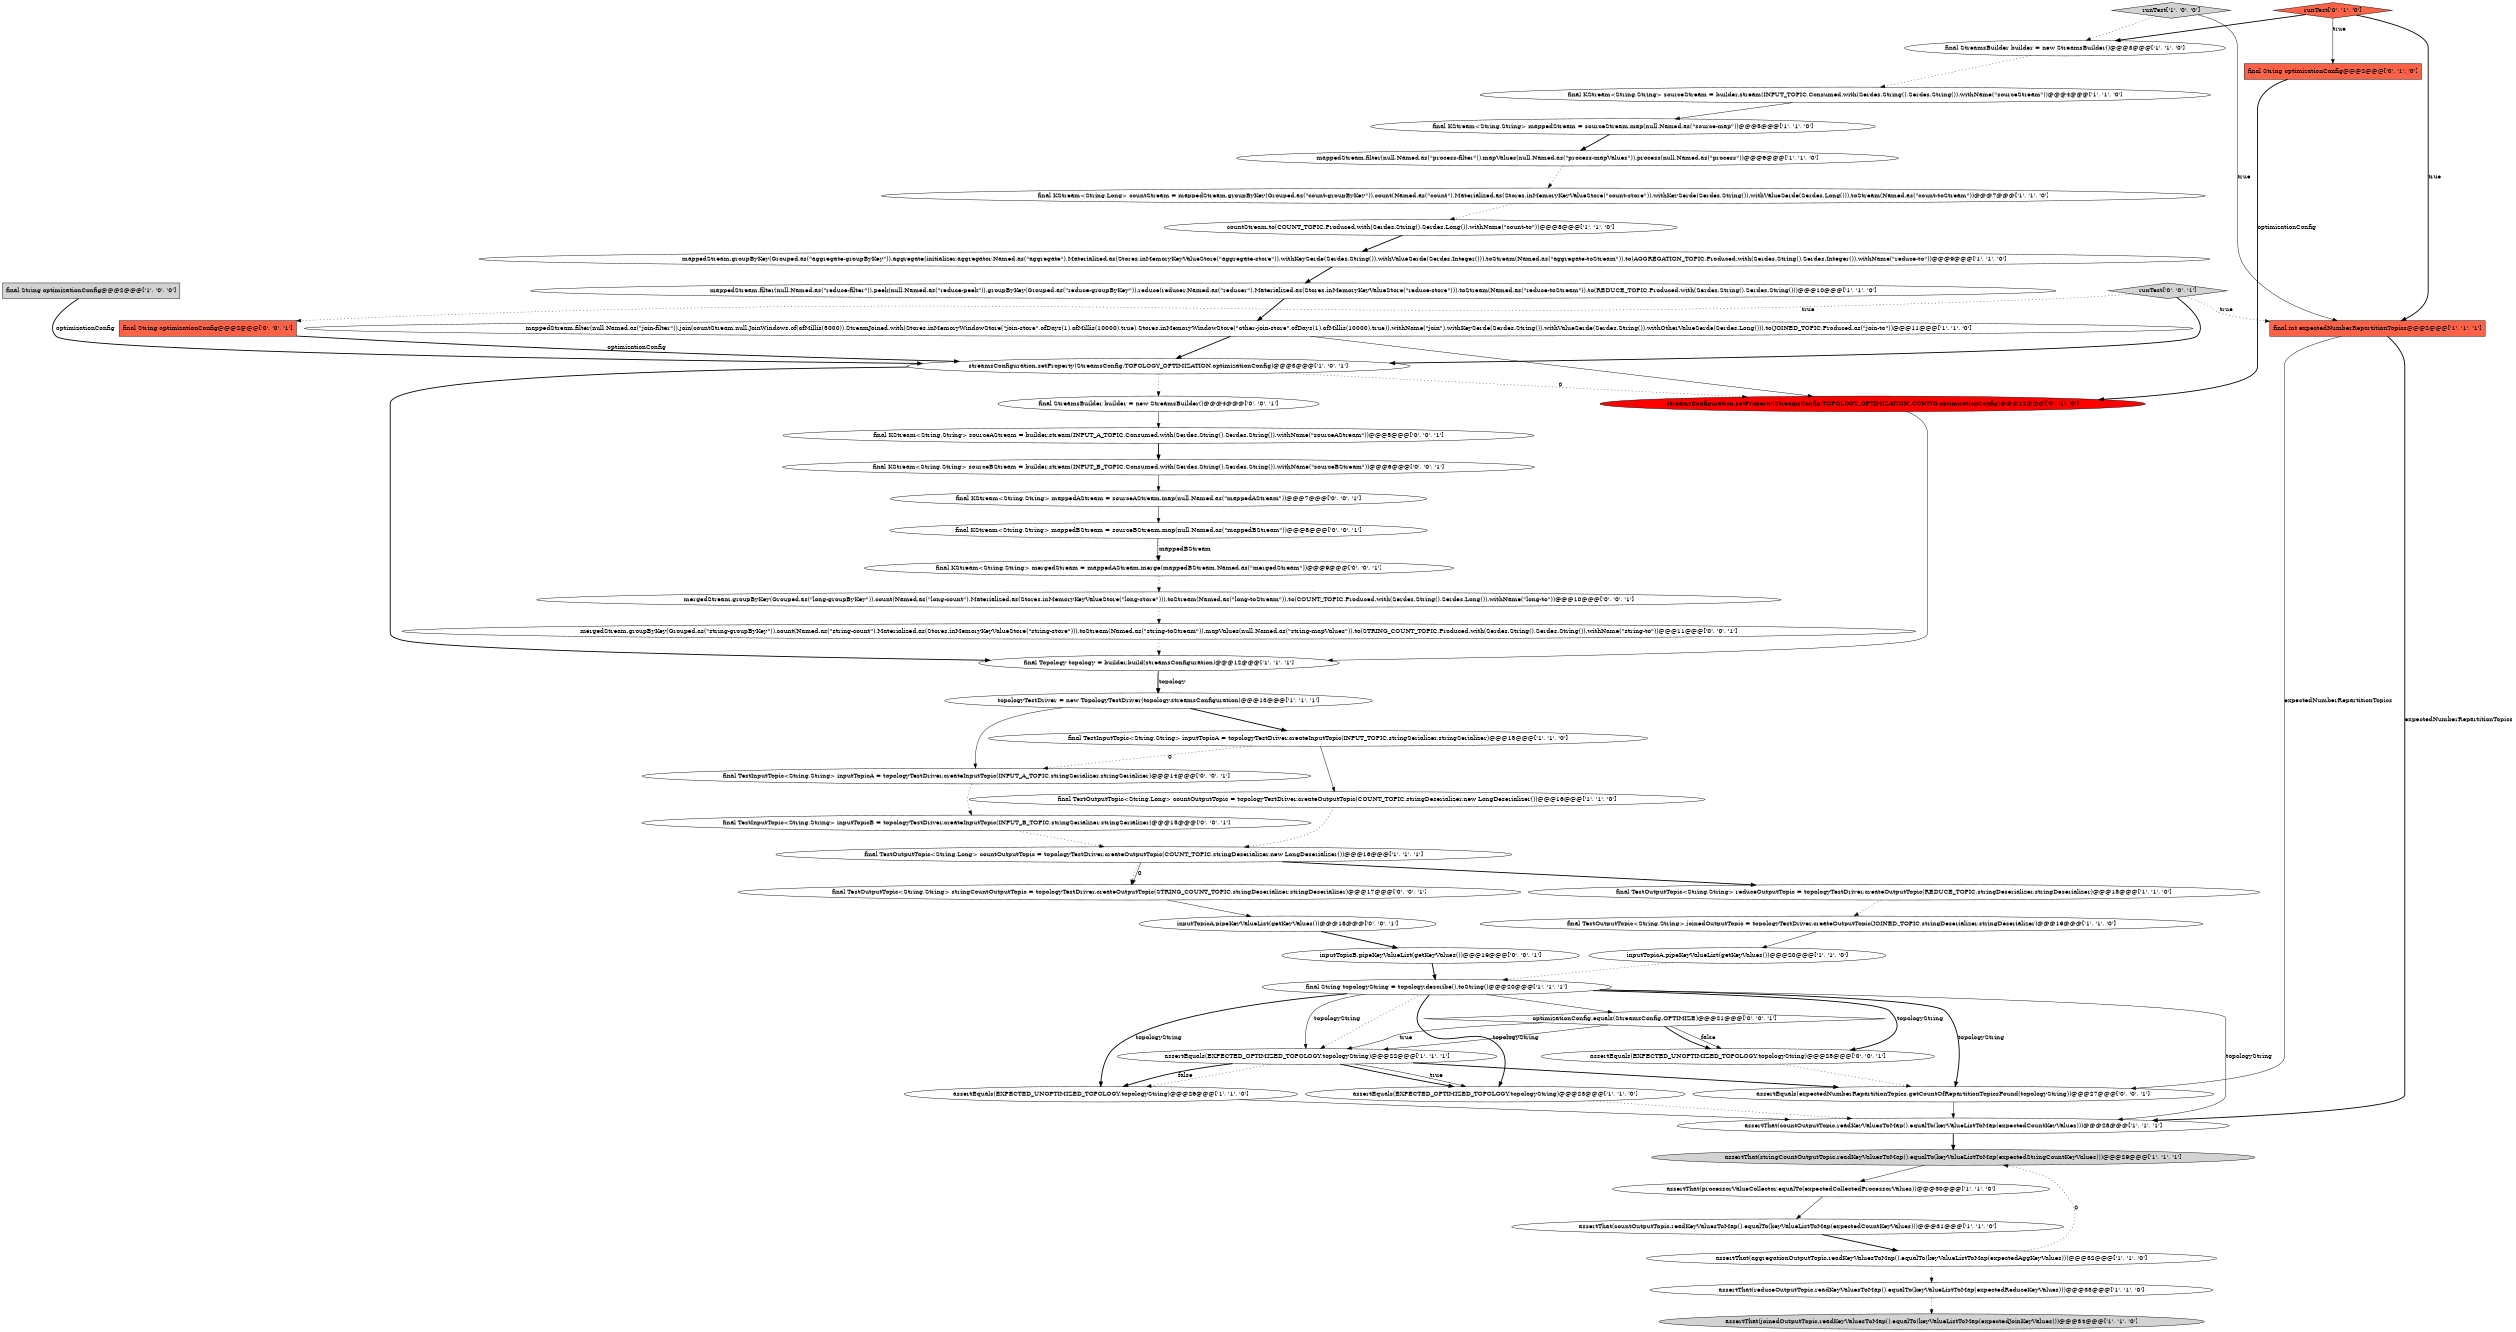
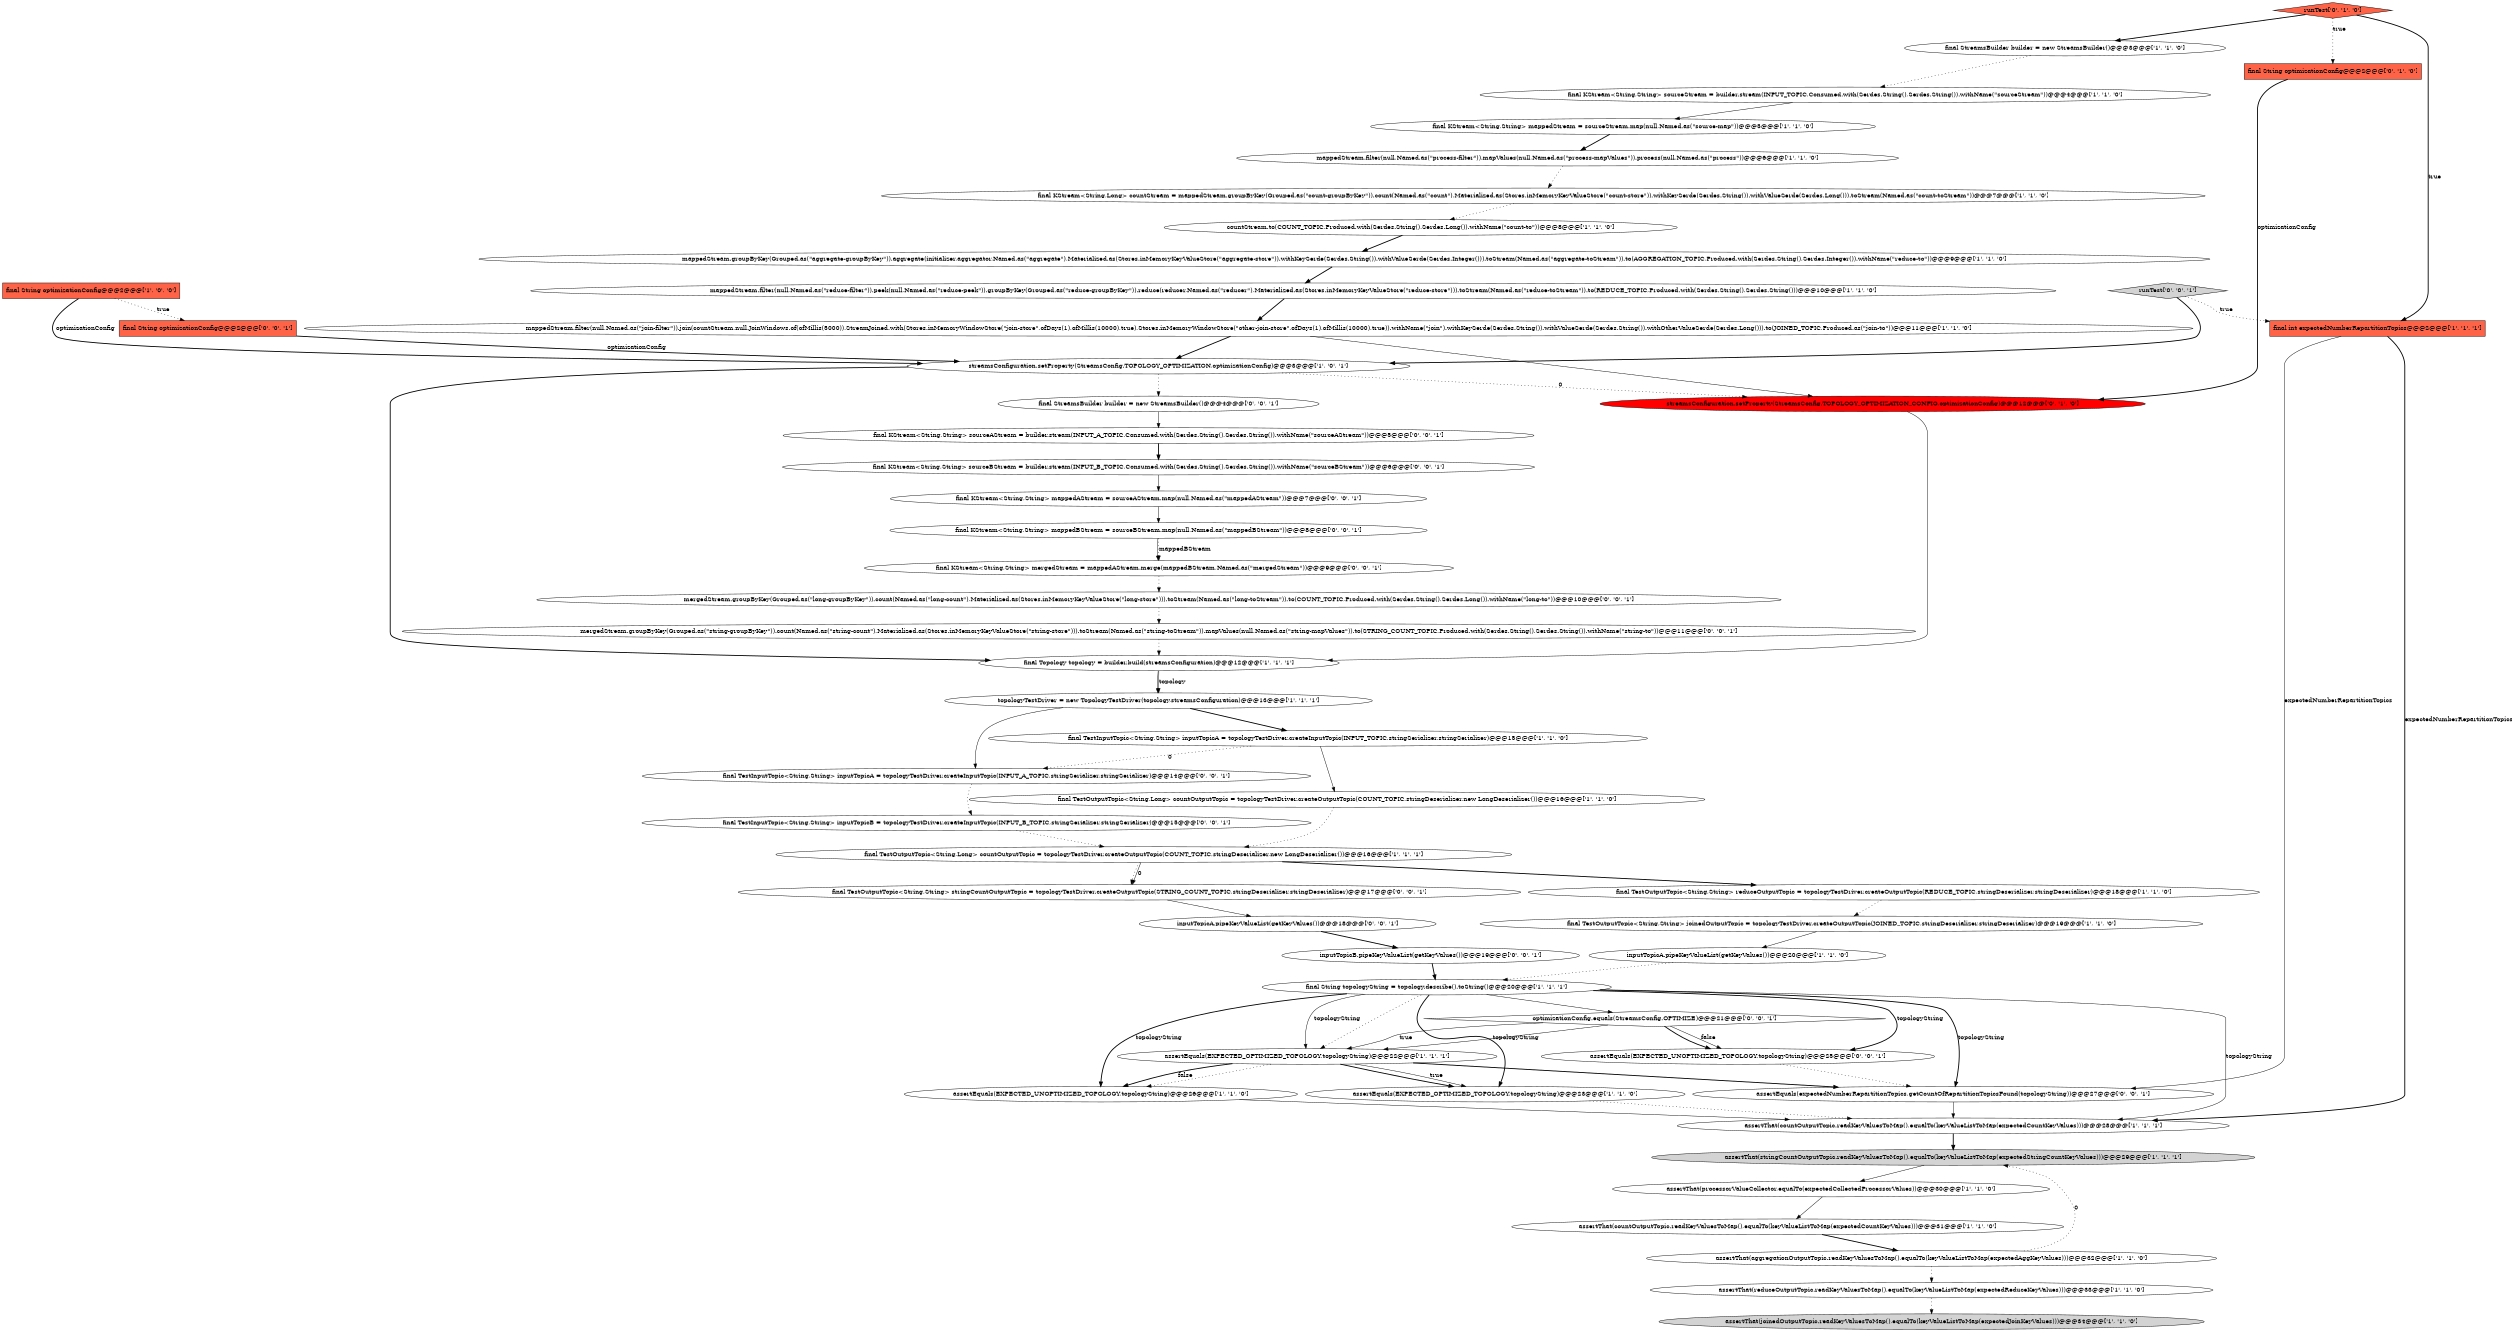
(2171, 10) -> none
(2333, 39) -> (2333, 39)
(91, 291) -> (91, 291)
(1217, 308) -> (147, 309)
